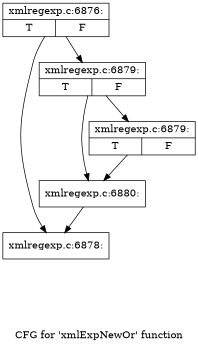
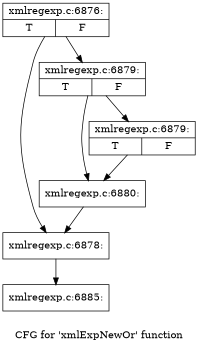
none -> (56, 298)
